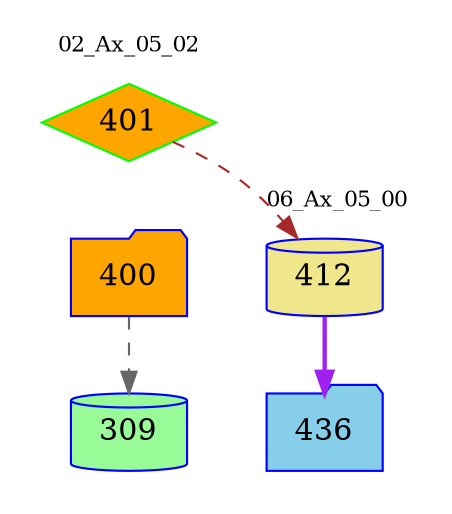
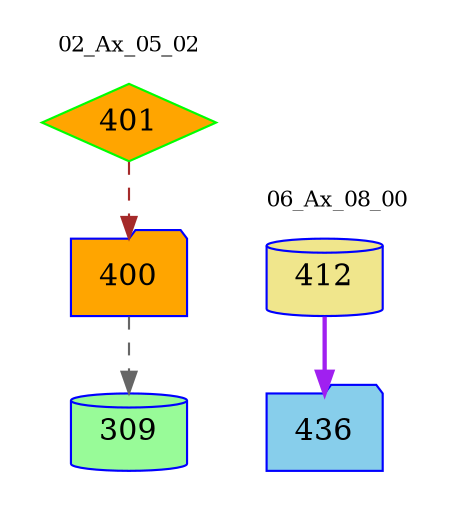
(218, 166) -> (129, 189)
(338, 201) -> (338, 201)
